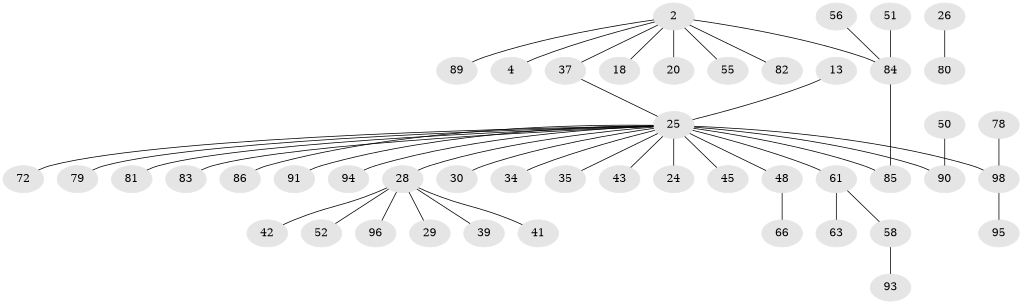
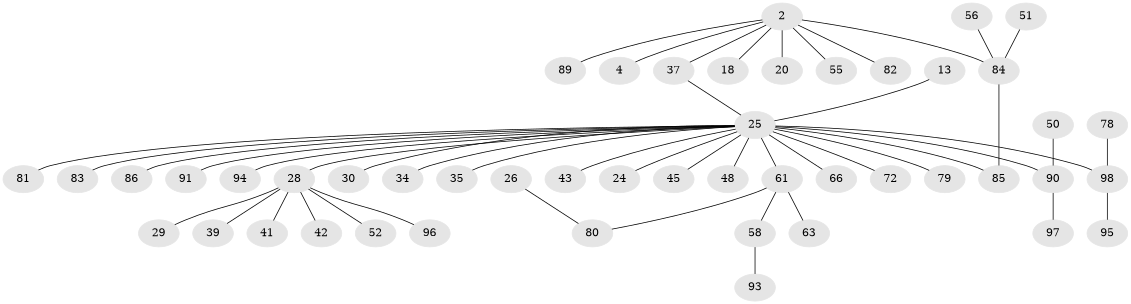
(782, 206) -> (796, 152)
none -> (690, 212)
none -> (1053, 233)
